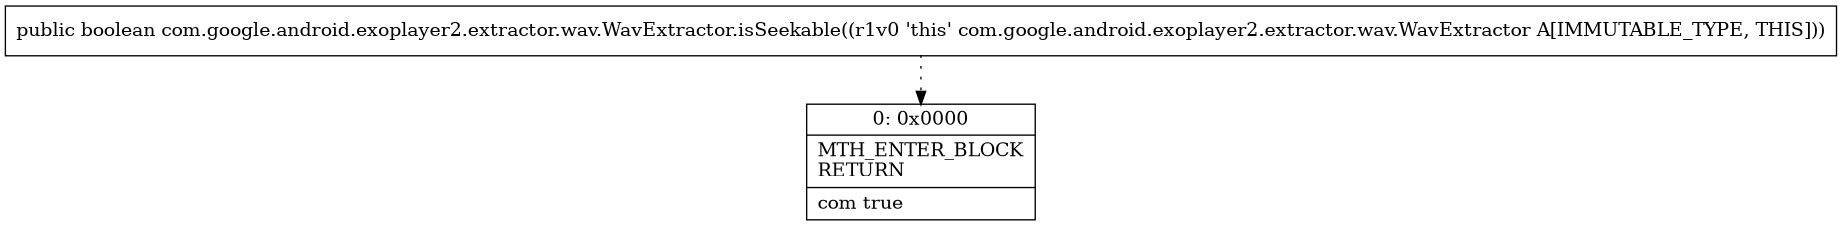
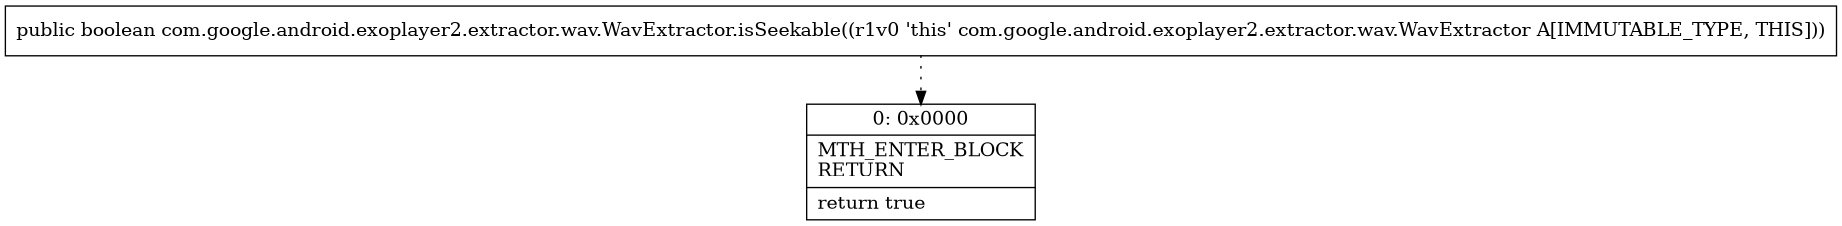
(860, 203) -> (872, 203)
